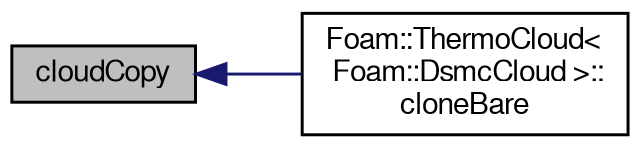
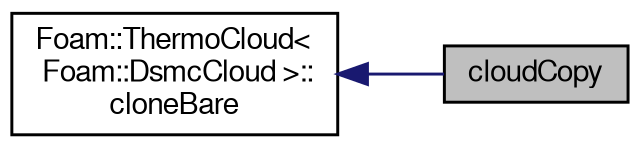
(264, 74) -> (406, 74)
